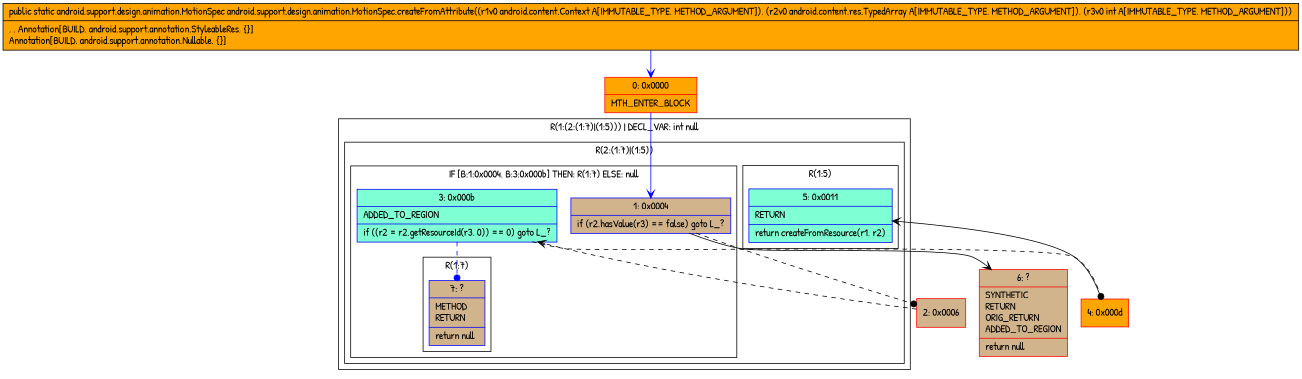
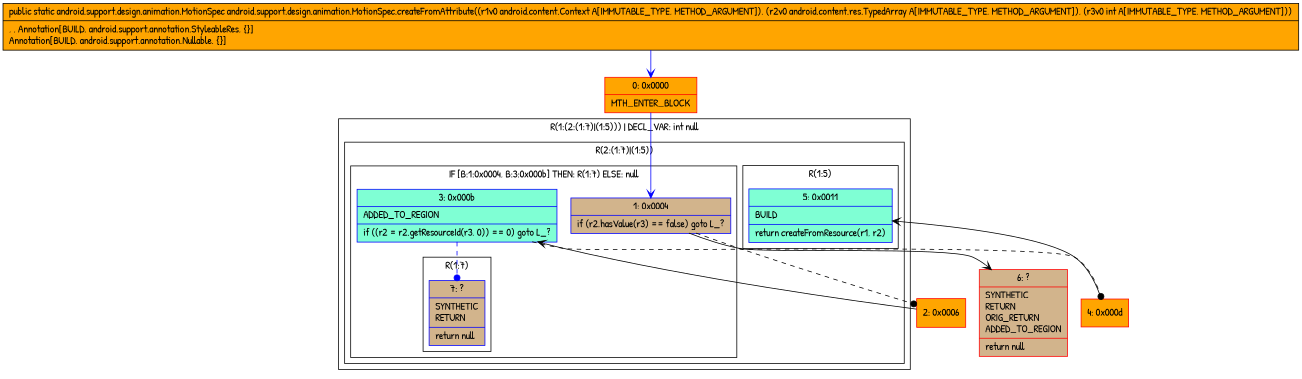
(770, 215) -> (766, 215)
(730, 281) -> (730, 281)
(451, 307) -> (457, 307)
(941, 313) -> (941, 313)
